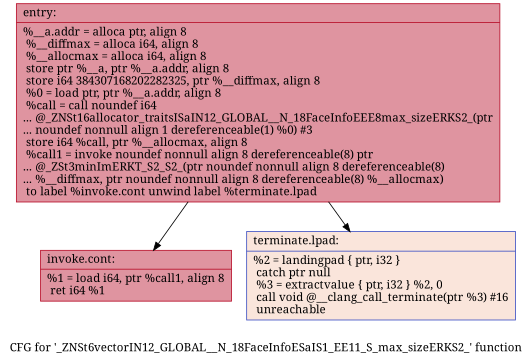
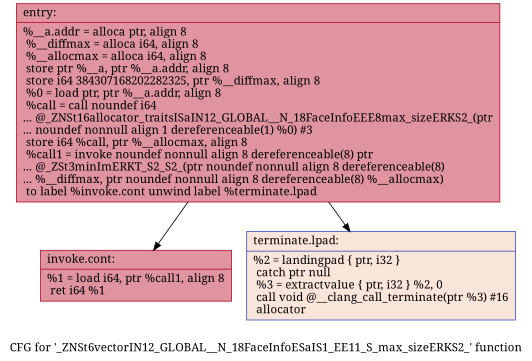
(290, 310) -> (280, 310)
